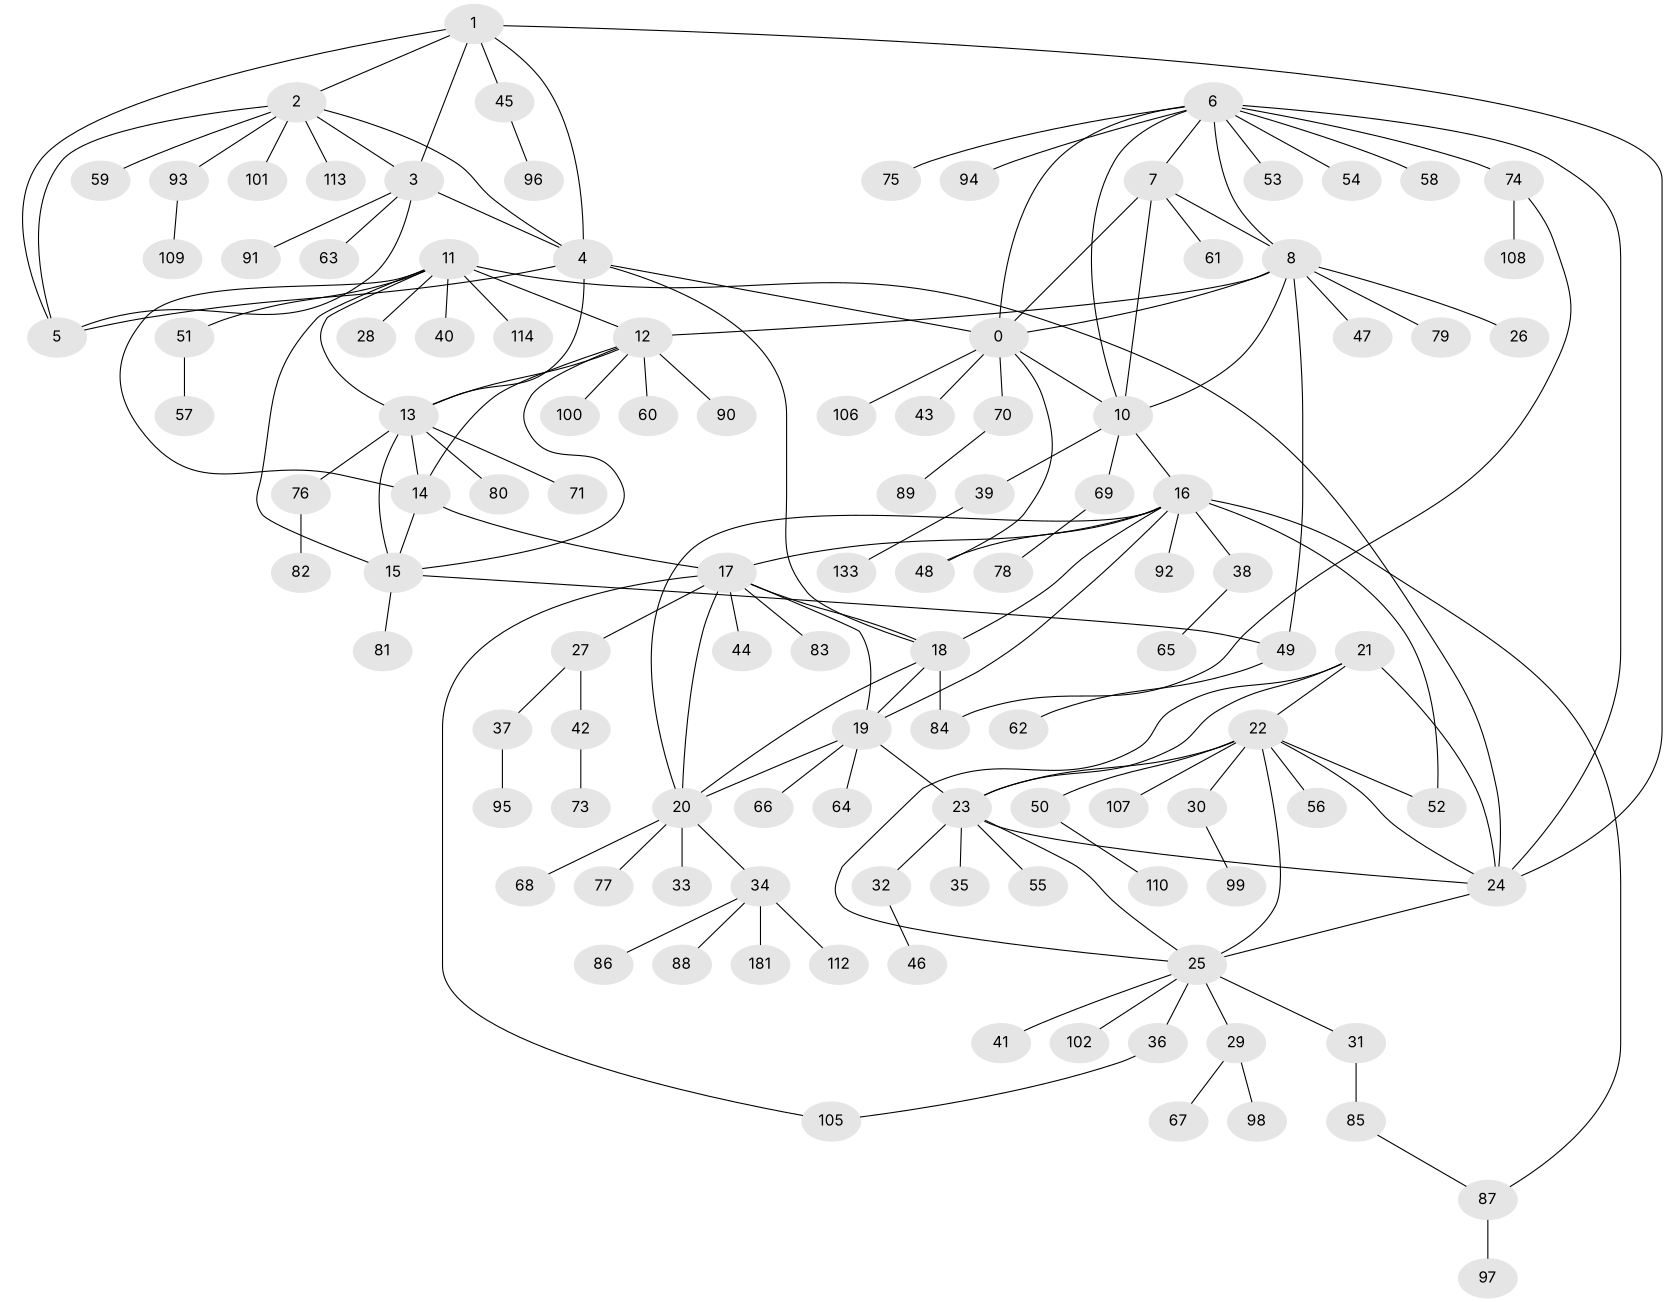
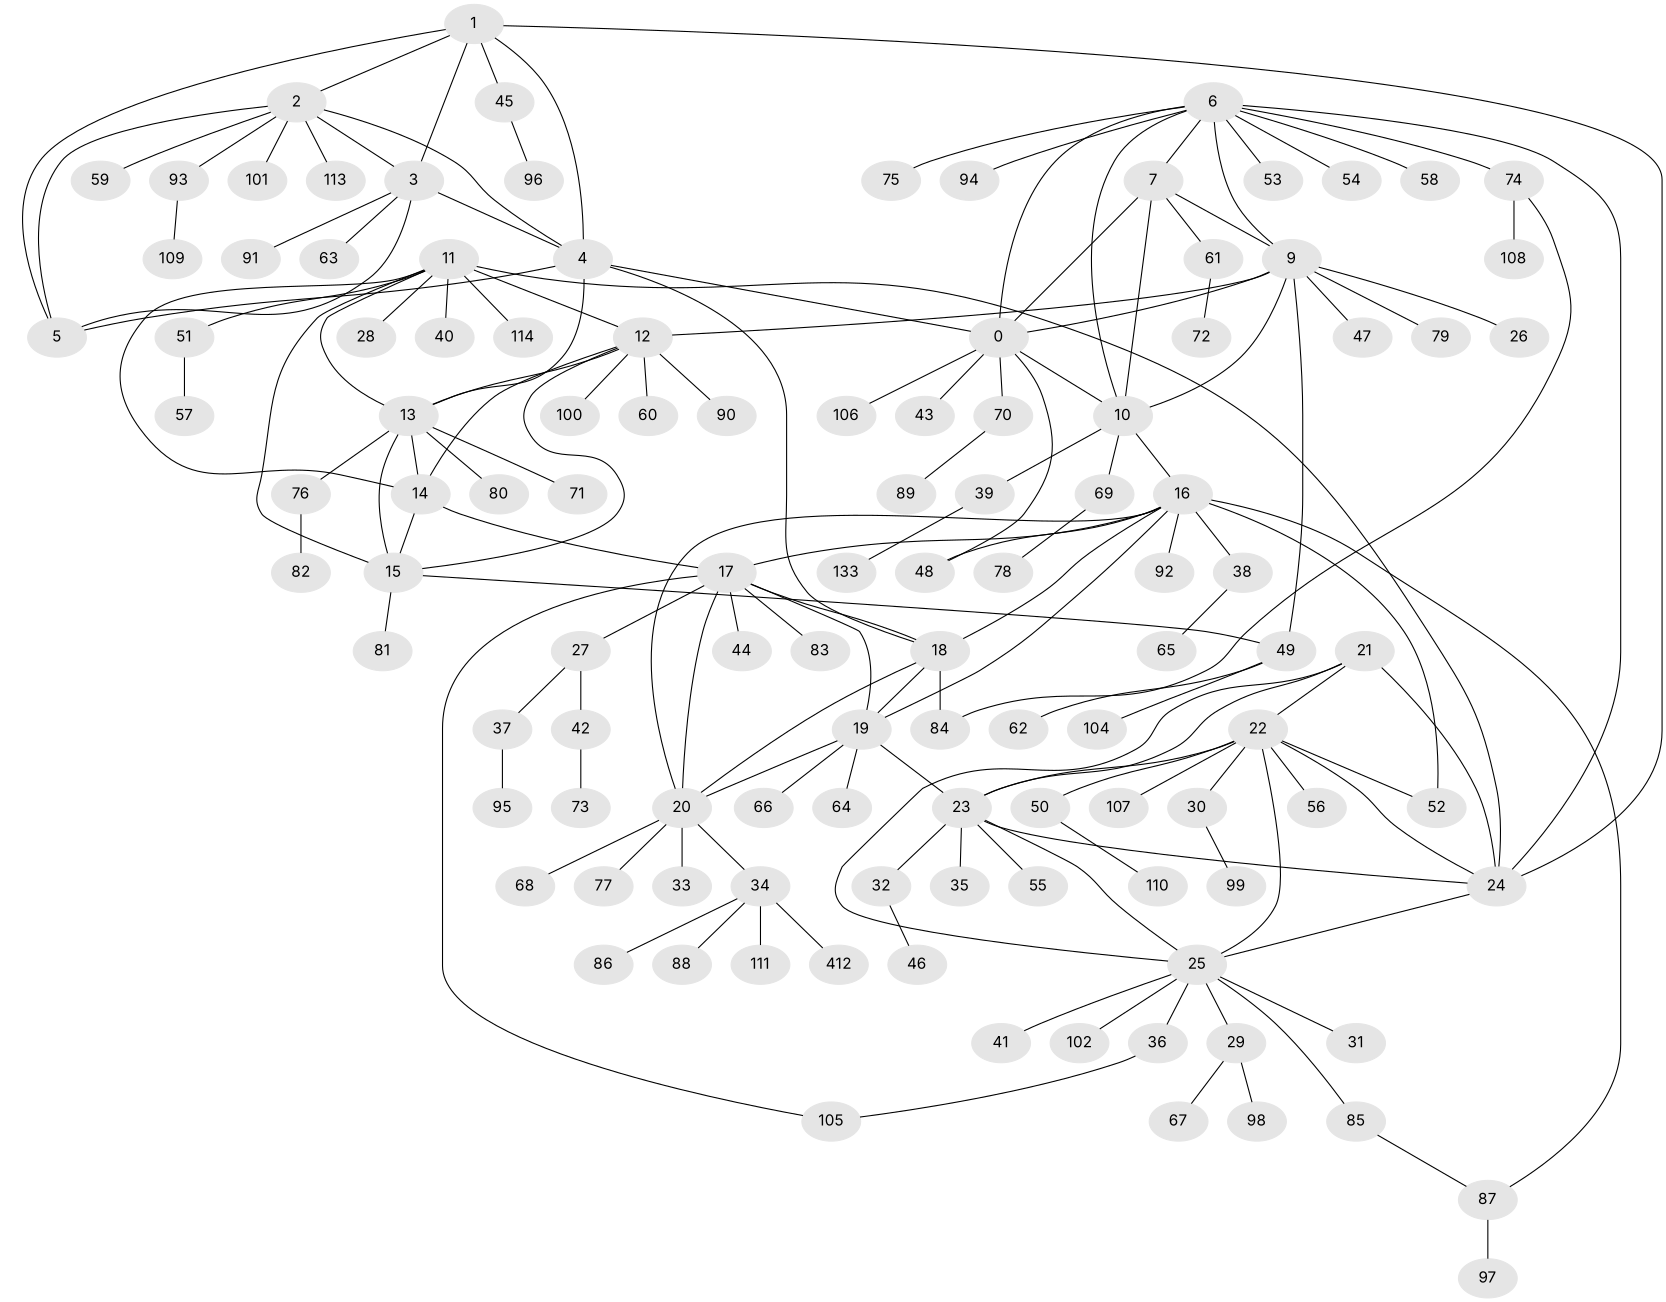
(1292, 259) -> (1292, 259)
none -> (1201, 338)
none -> (1097, 730)
(760, 965) -> (760, 965)
(839, 965) -> (839, 965)
(1356, 1082) -> (1287, 1035)
